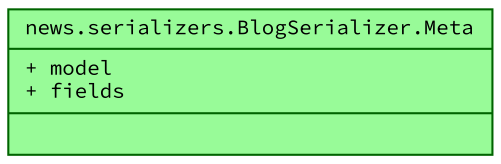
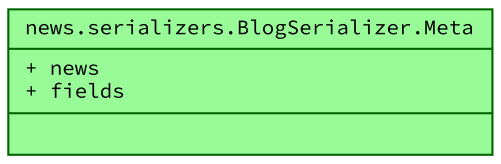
(70, 69) -> (63, 69)
